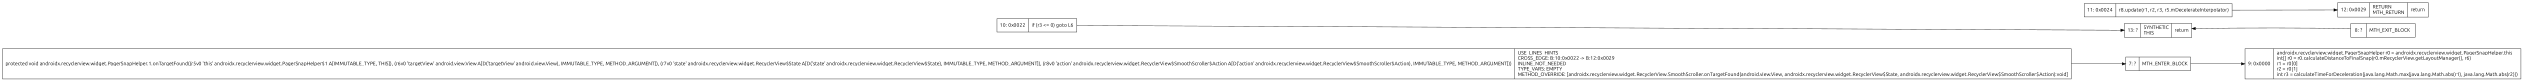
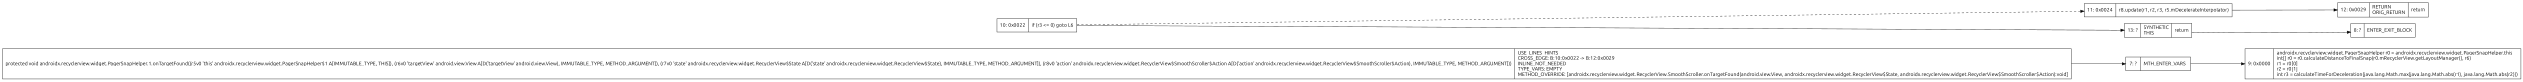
(2389, 12) -> (2389, 12)
none -> (1579, 18)
(2273, 28) -> (2269, 33)
(2390, 30) -> (2390, 30)
(2165, 64) -> (2165, 64)
